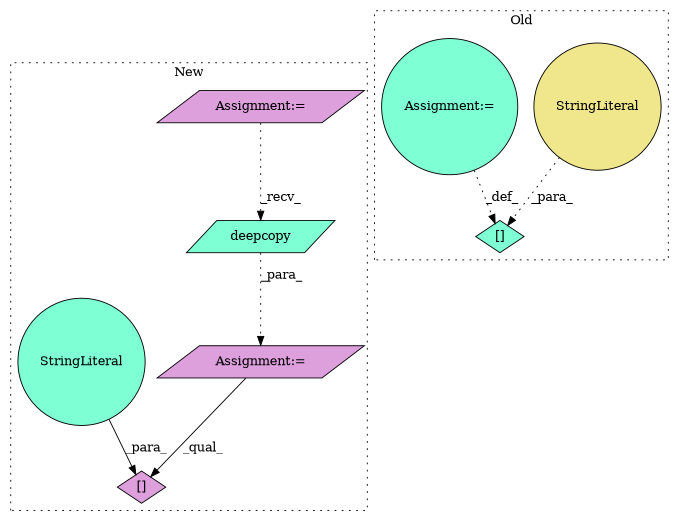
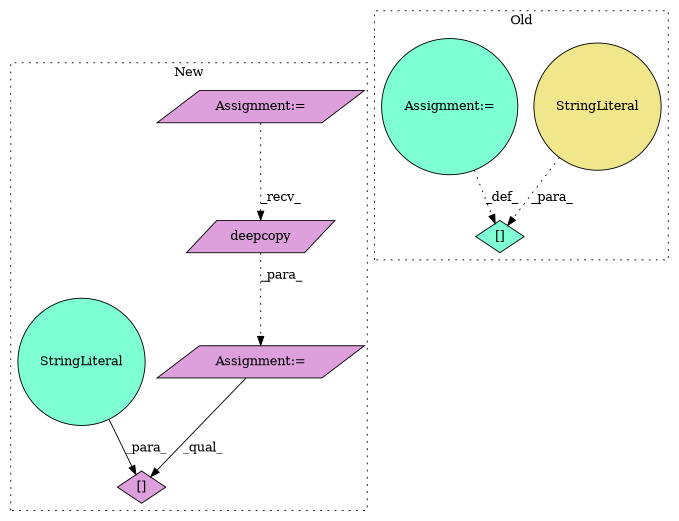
(261, 237) -> (261, 237)
